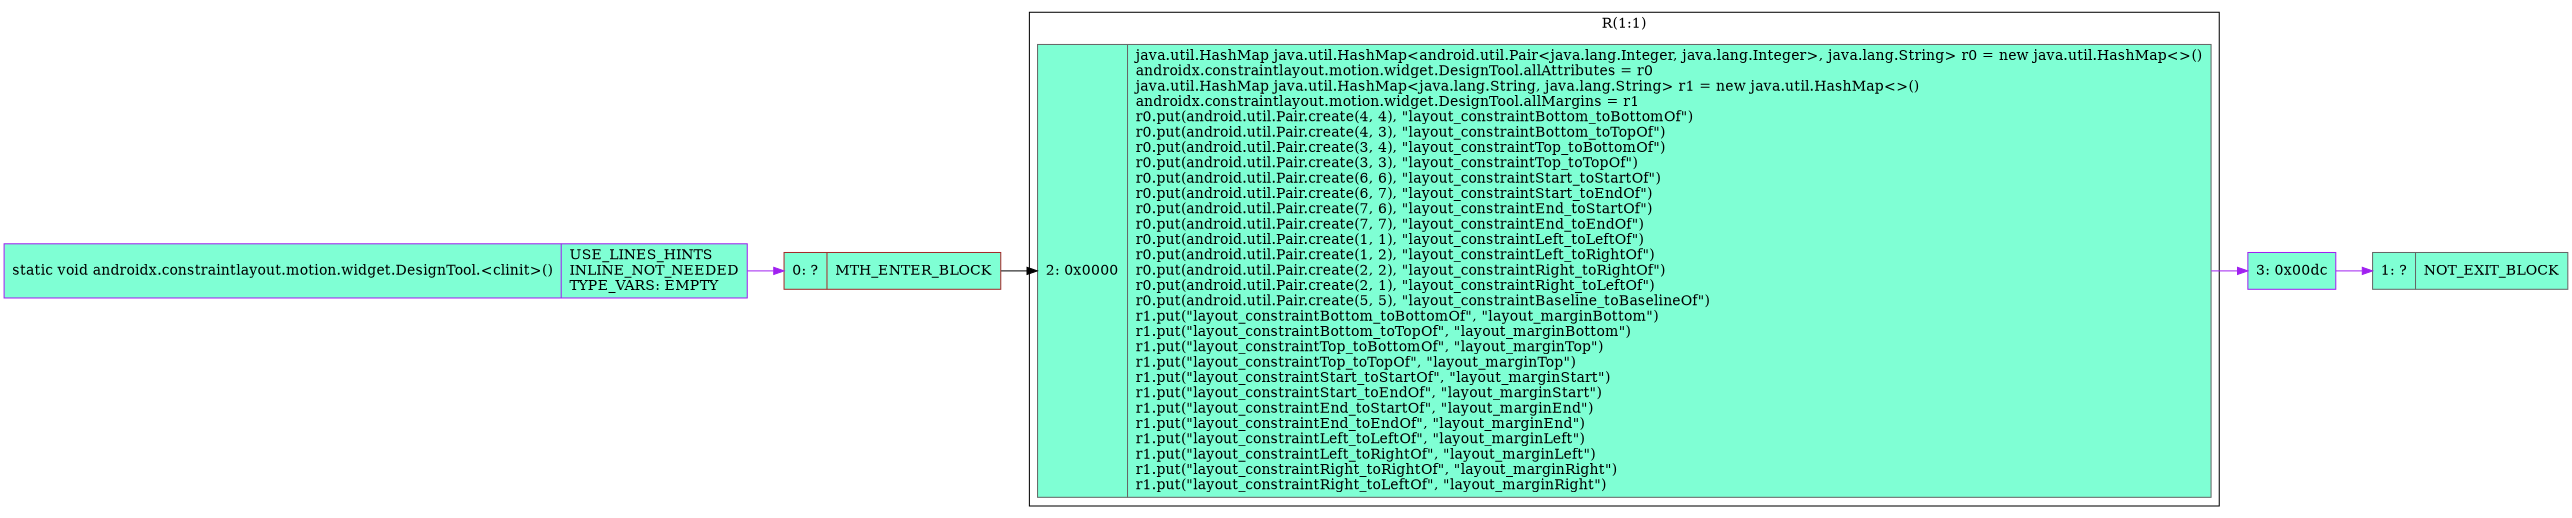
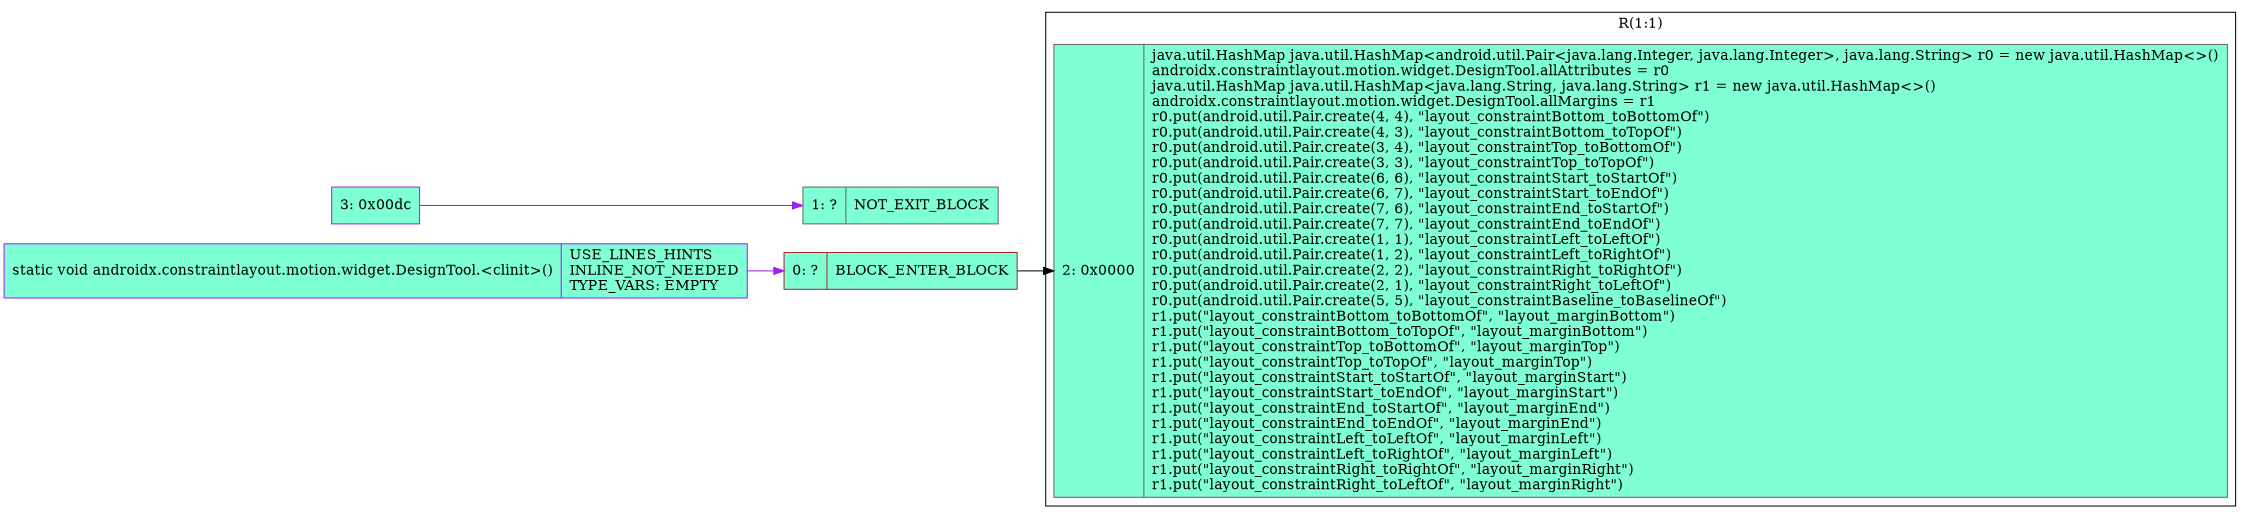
(914, 270) -> (922, 270)
(2226, 271) -> none
